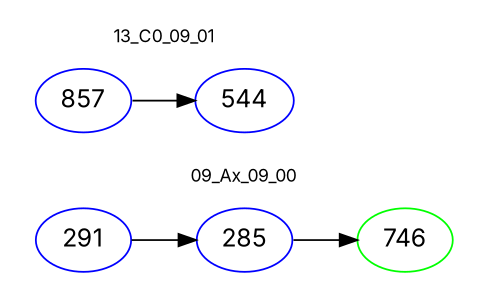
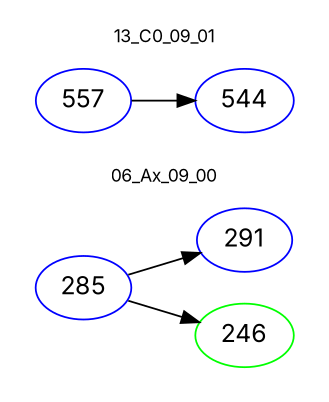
(83, 101) -> (83, 101)
(244, 177) -> (165, 177)
(155, 240) -> (156, 266)
(405, 240) -> (245, 335)
